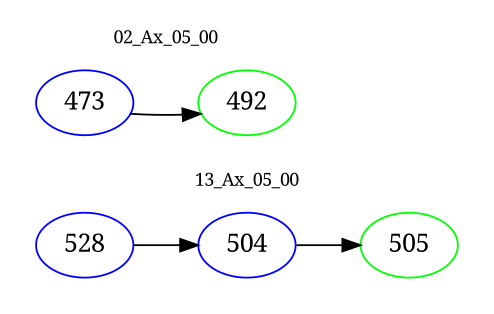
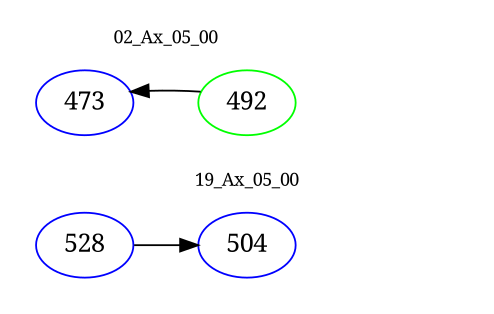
(157, 115) -> (175, 91)
(247, 181) -> (247, 181)
(409, 245) -> none
